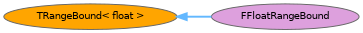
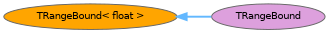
(285, 17) -> (268, 17)
